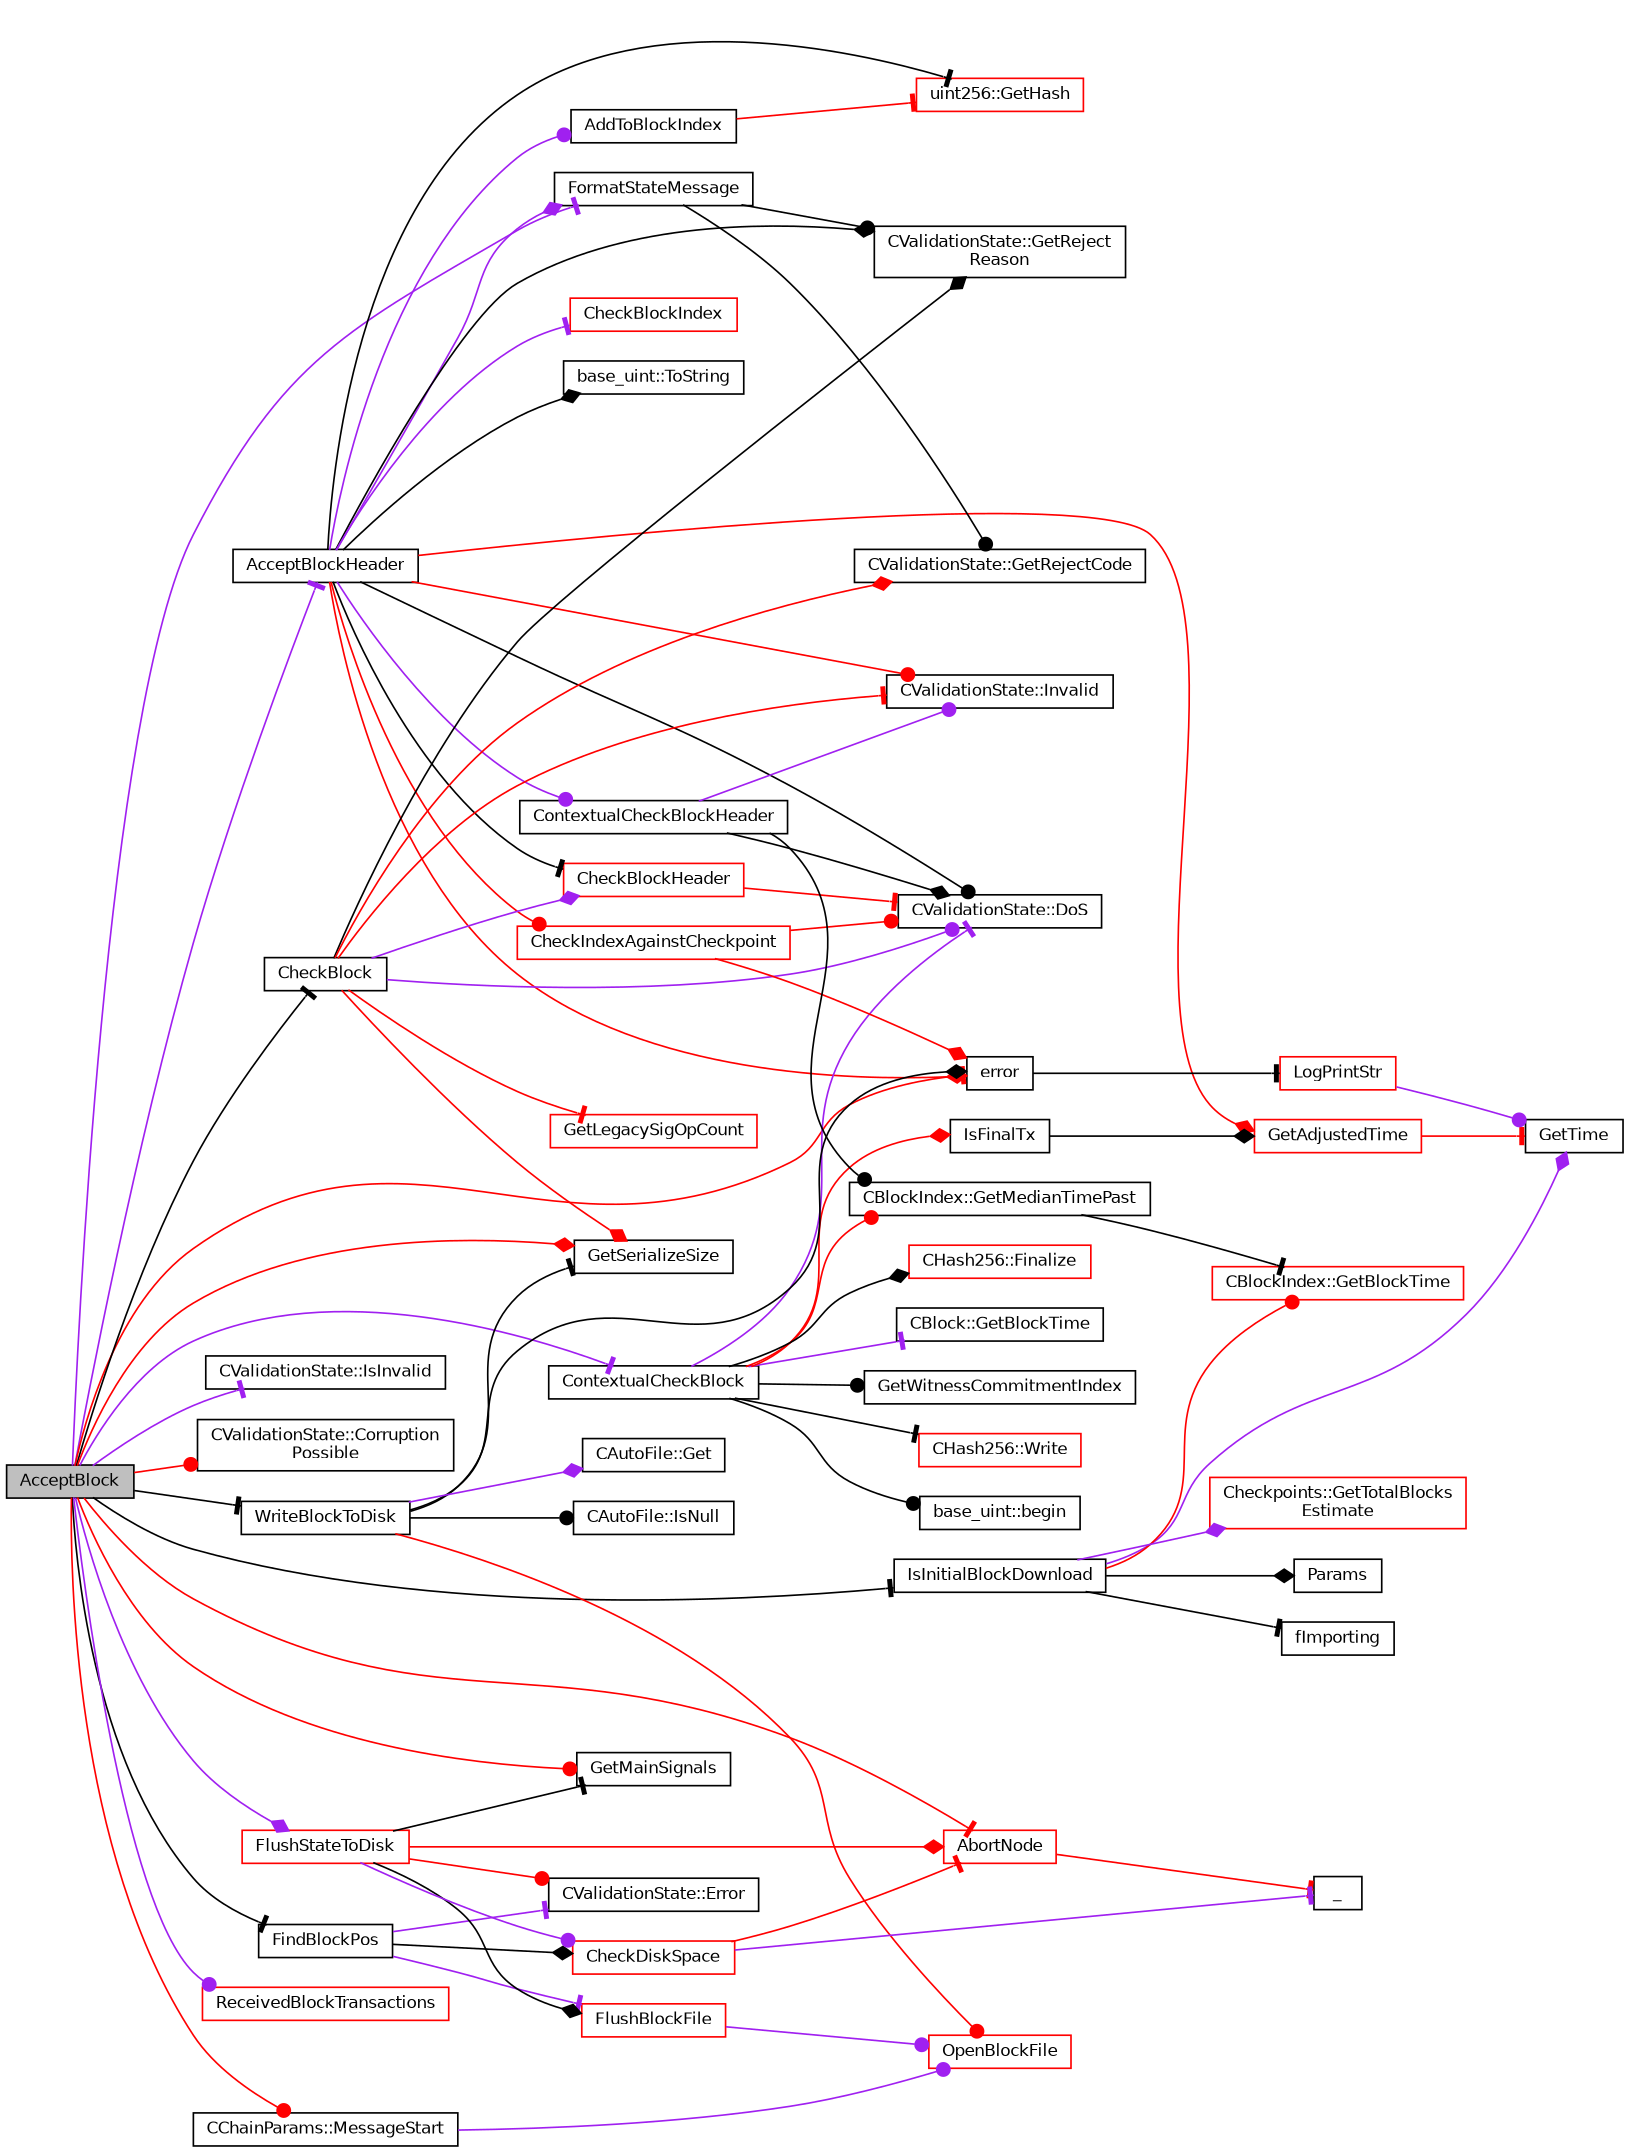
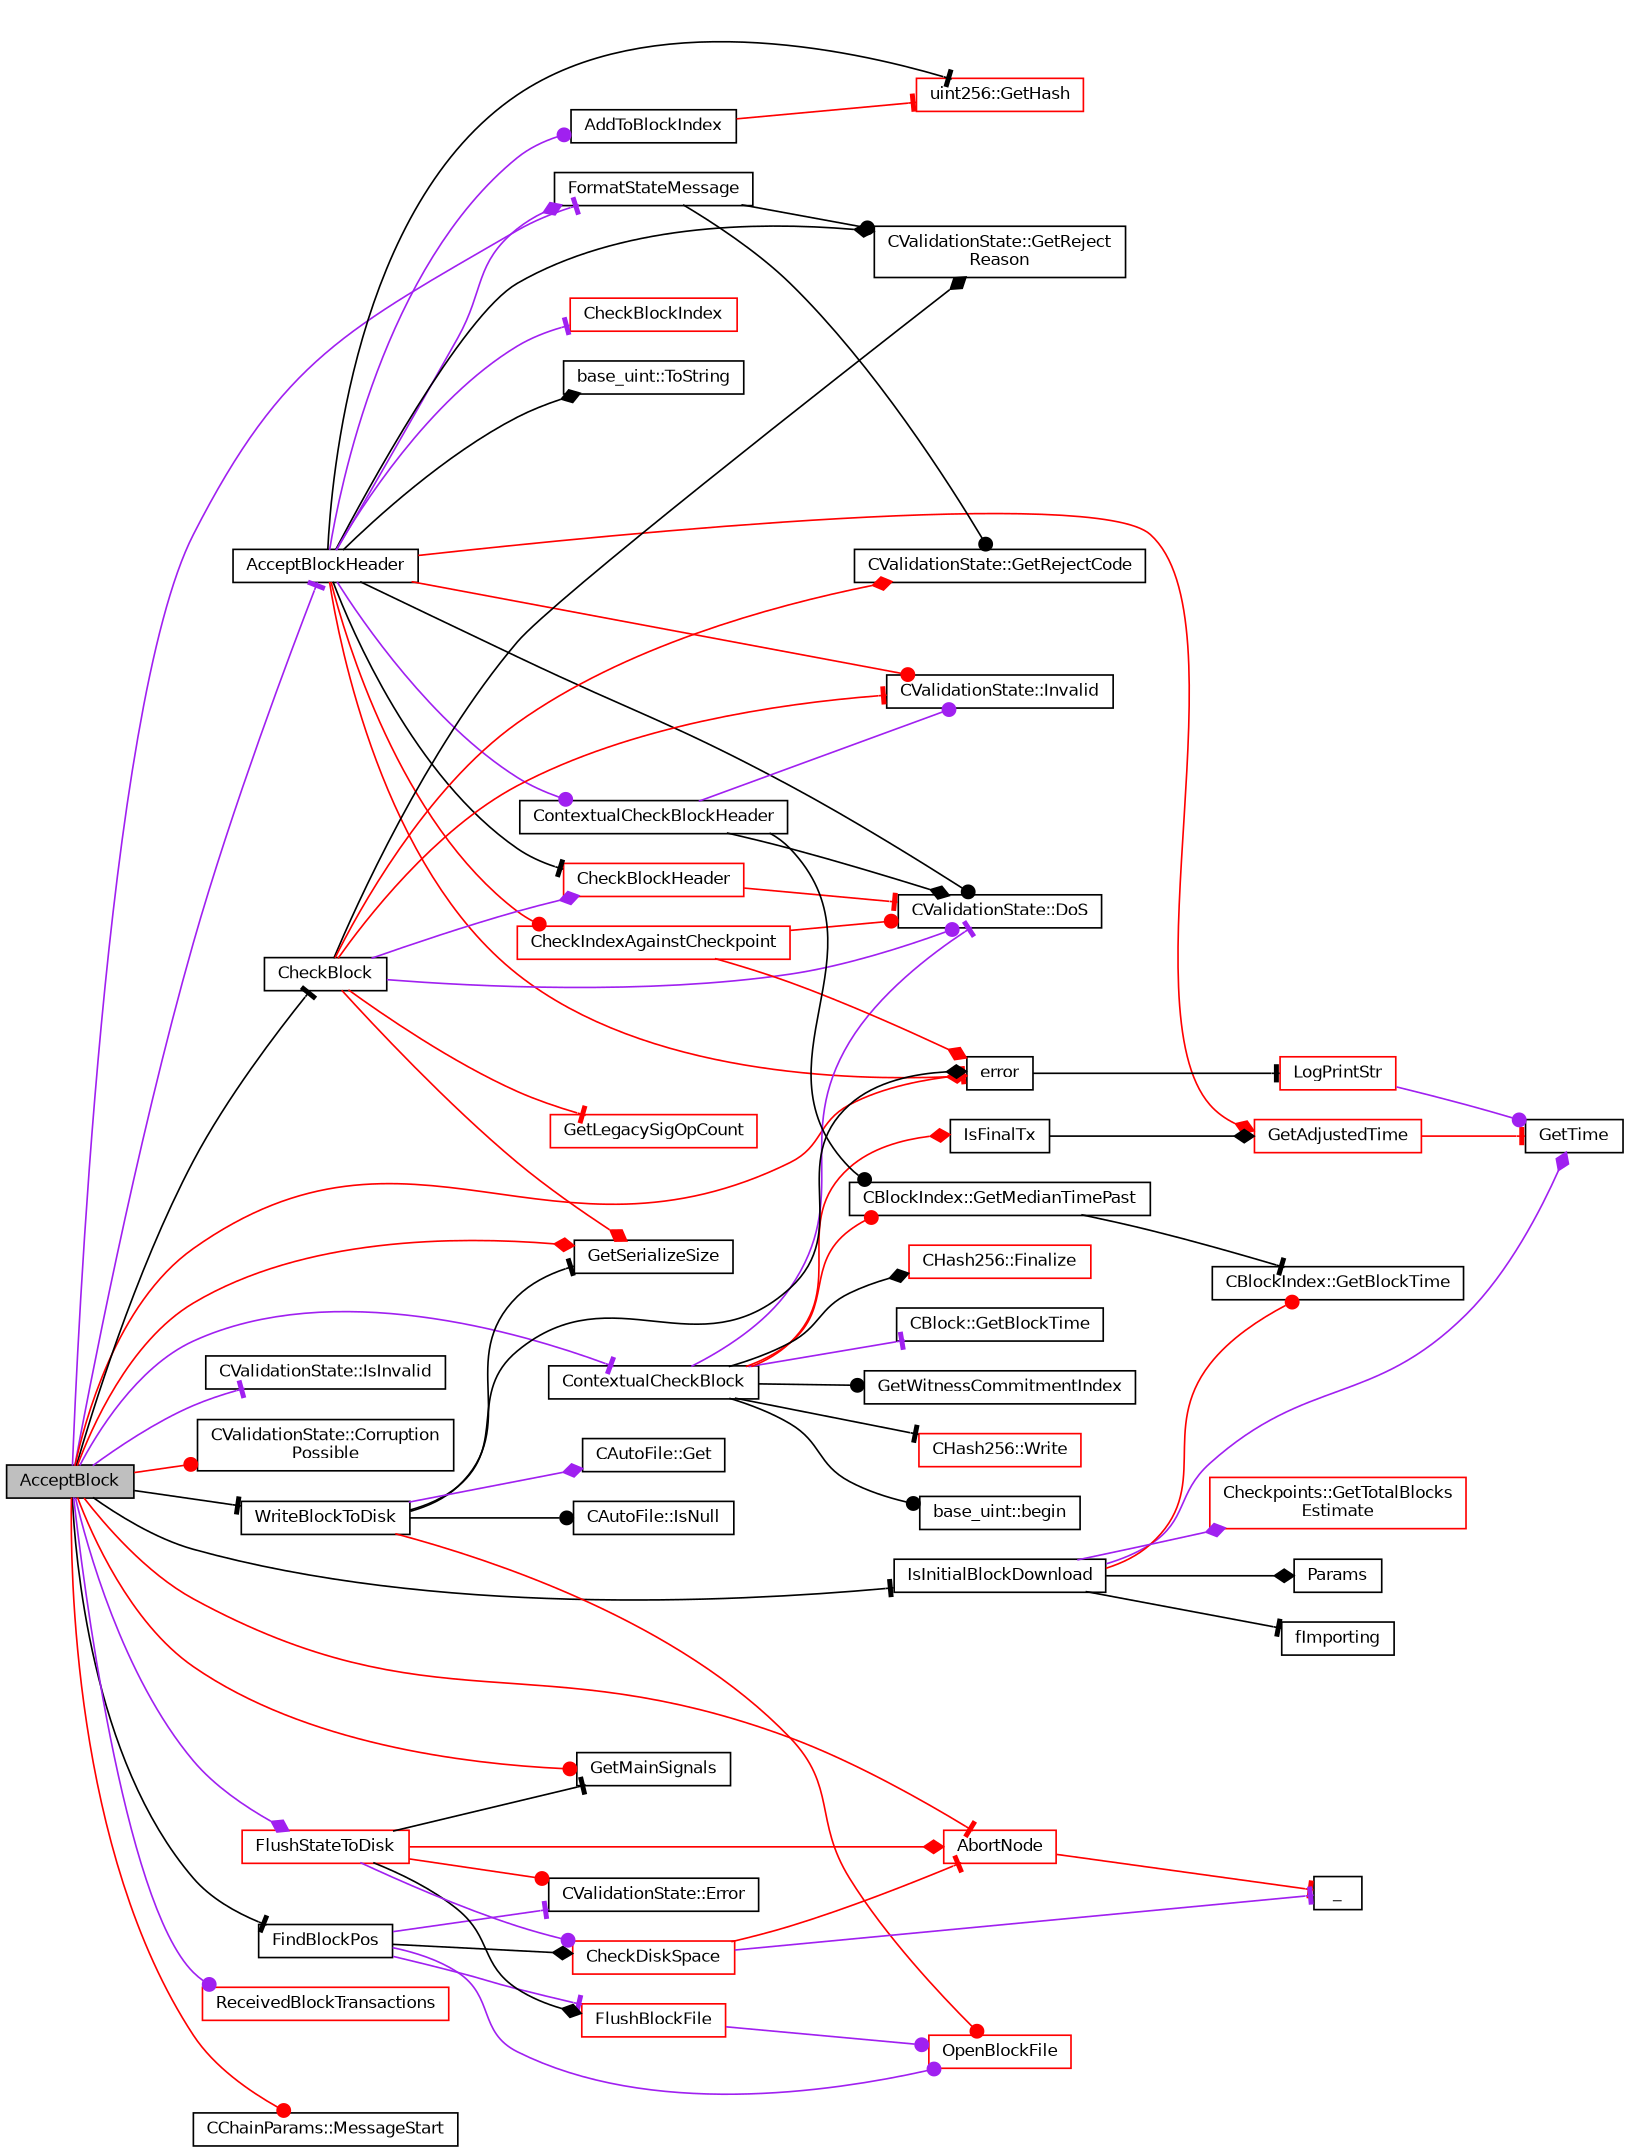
(1338, 1283) -> (1338, 1283)
(700, 2117) -> (635, 2087)
